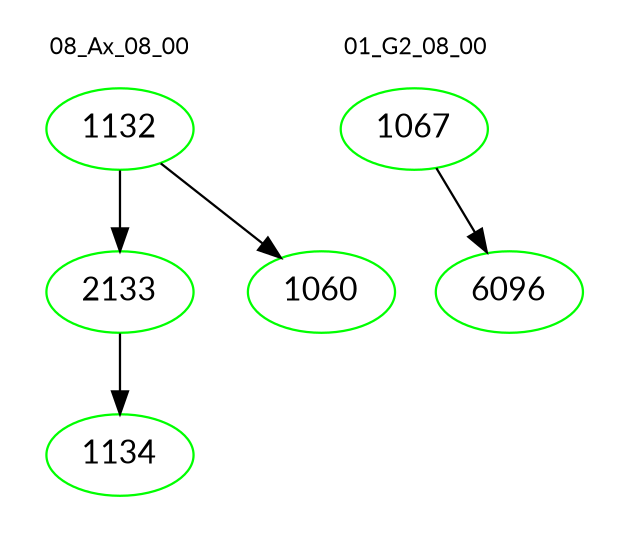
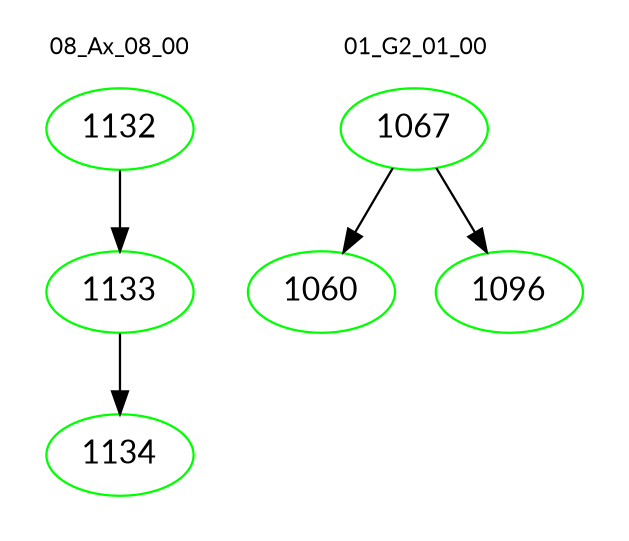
(417, 49) -> (417, 49)
(199, 193) -> (374, 200)
(120, 292) -> (120, 292)
(509, 292) -> (509, 292)
